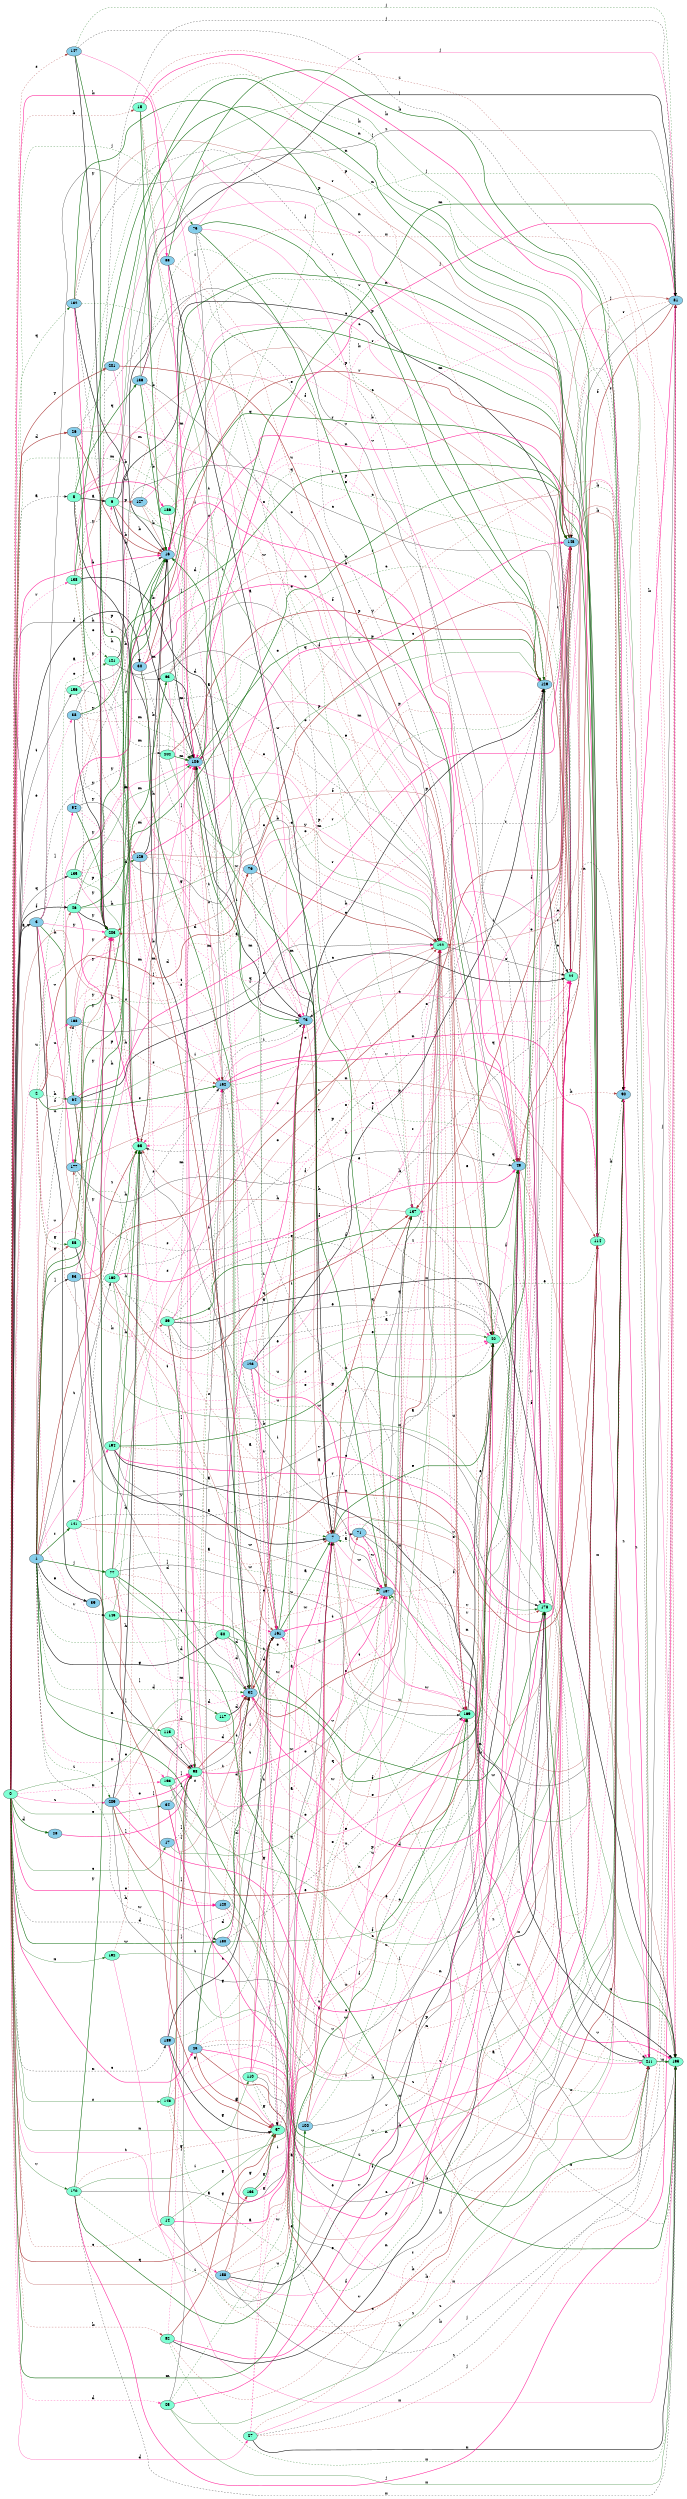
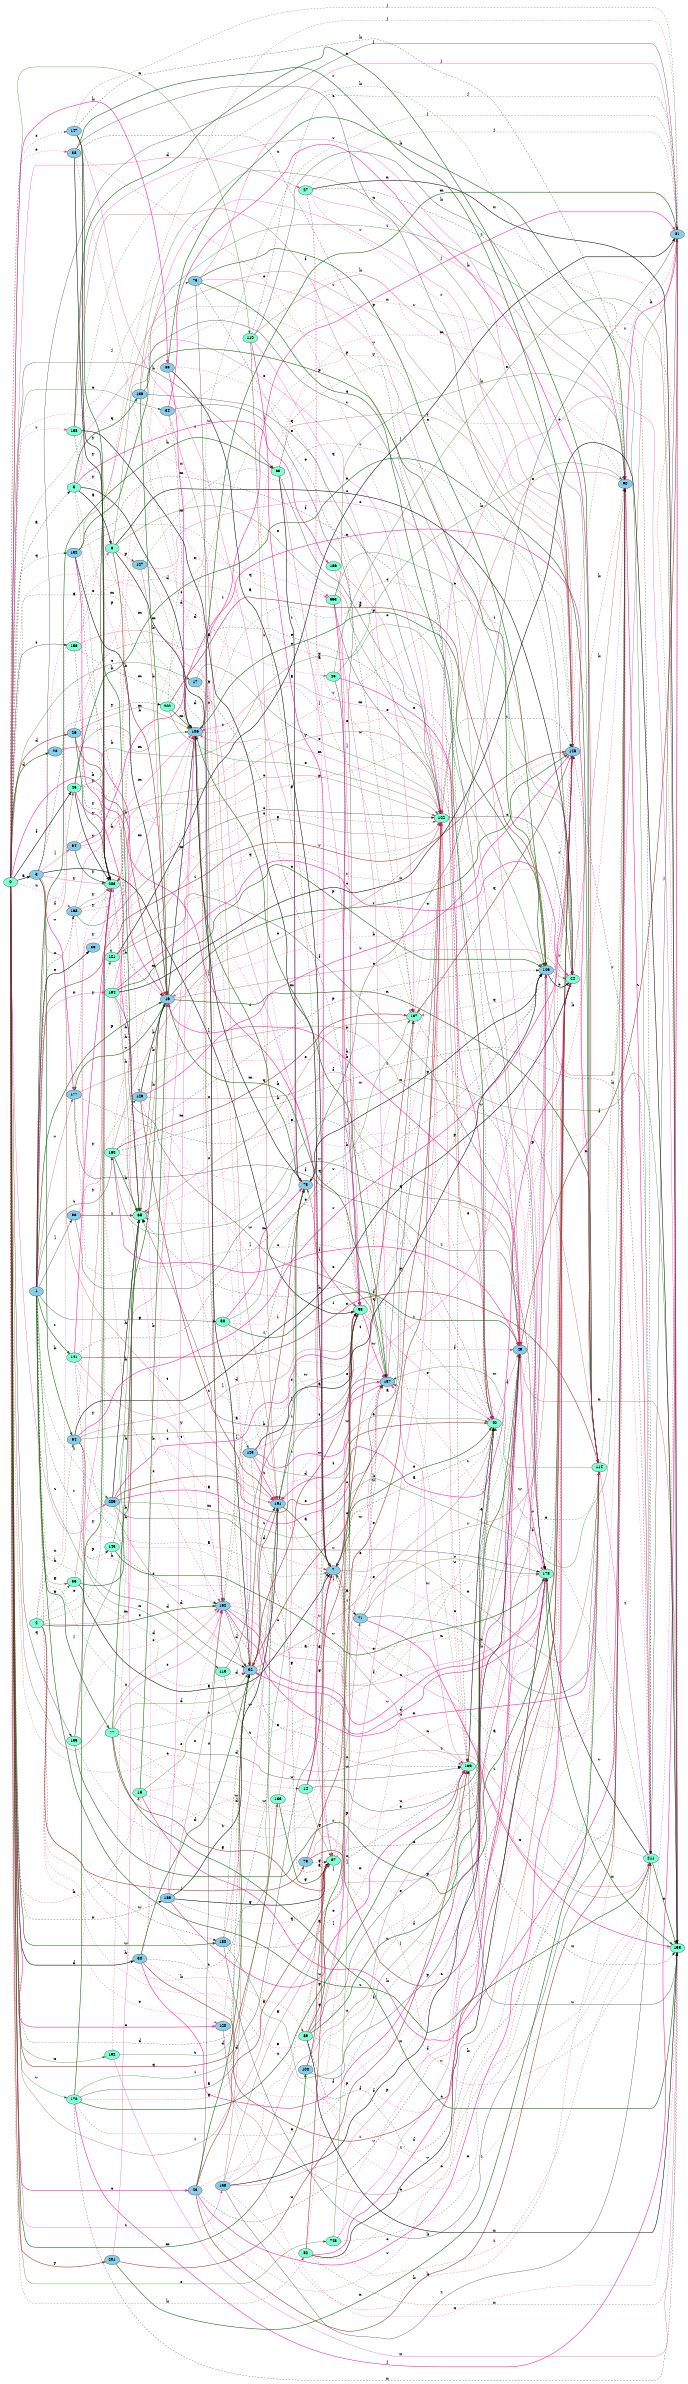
(210, 21) -> (259, 60)
(571, 465) -> none
(305, 647) -> (306, 460)
(249, 849) -> (251, 784)
(531, 878) -> (533, 1142)
(182, 1063) -> (167, 1433)
(264, 1274) -> (264, 1228)
(356, 1566) -> (345, 1460)
(158, 1613) -> (176, 1430)
(89, 1664) -> (122, 1320)
(223, 1717) -> none
none -> (199, 1761)
(167, 1781) -> (333, 600)
(167, 2102) -> (333, 2241)
